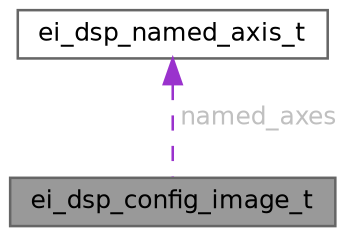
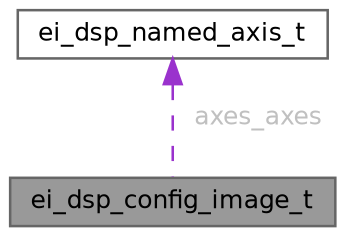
(255, 118) -> (255, 118)
